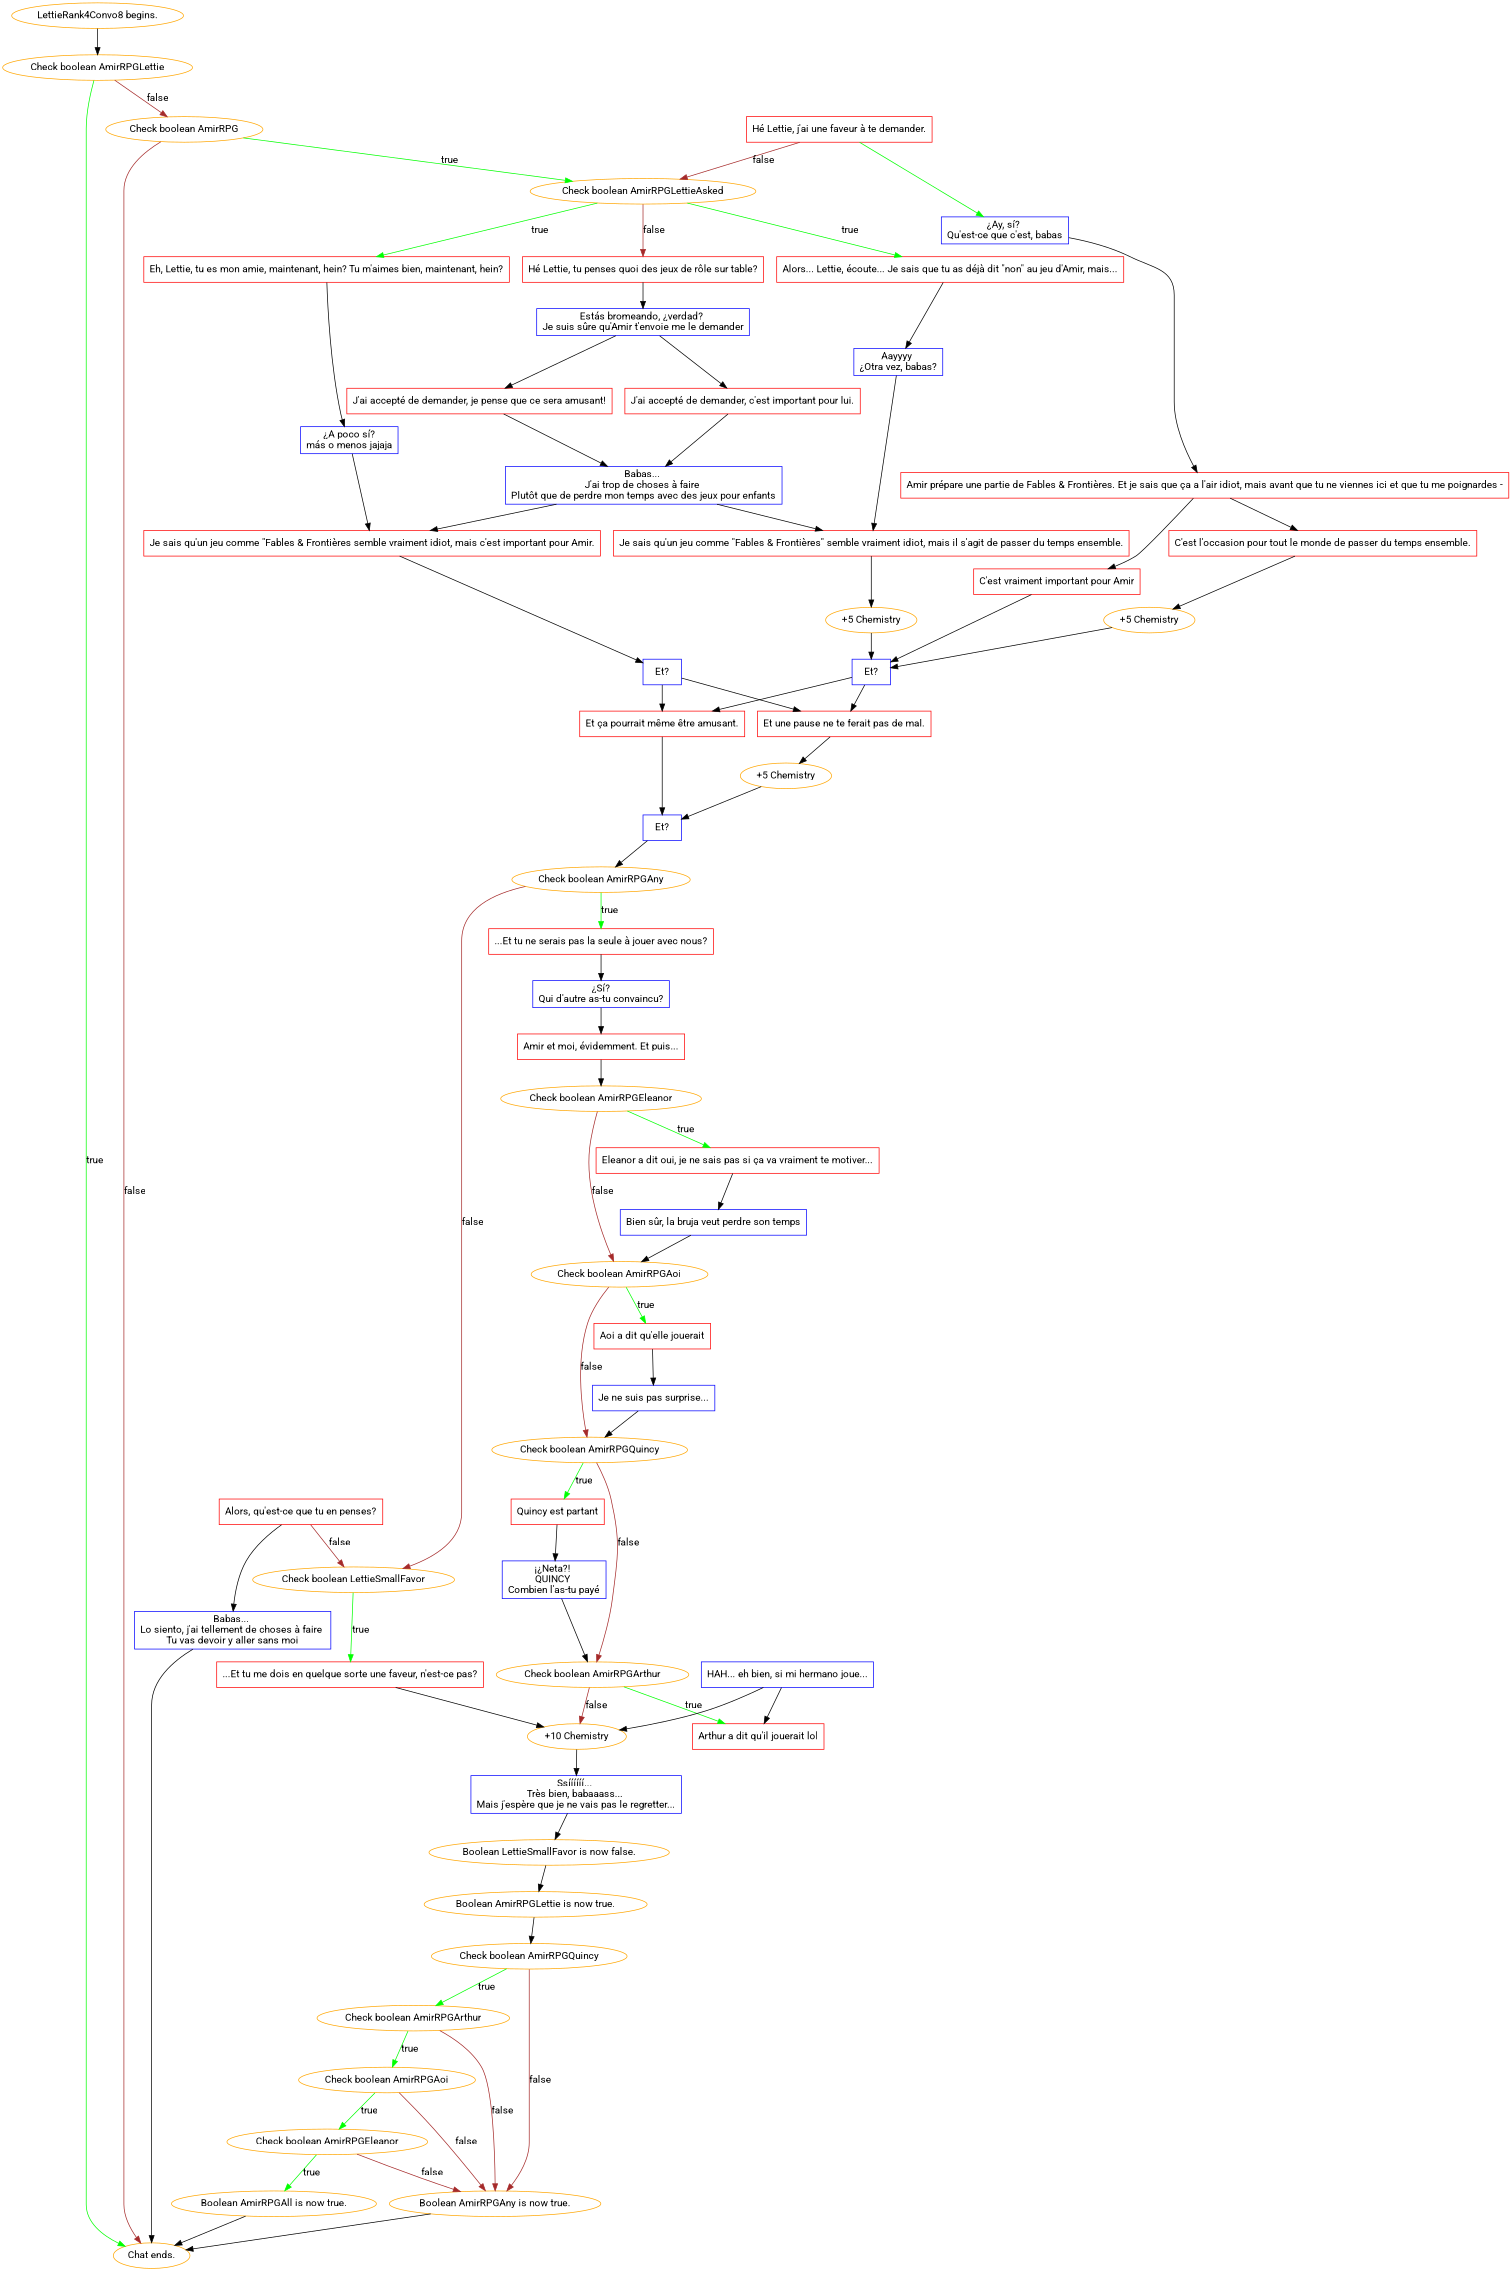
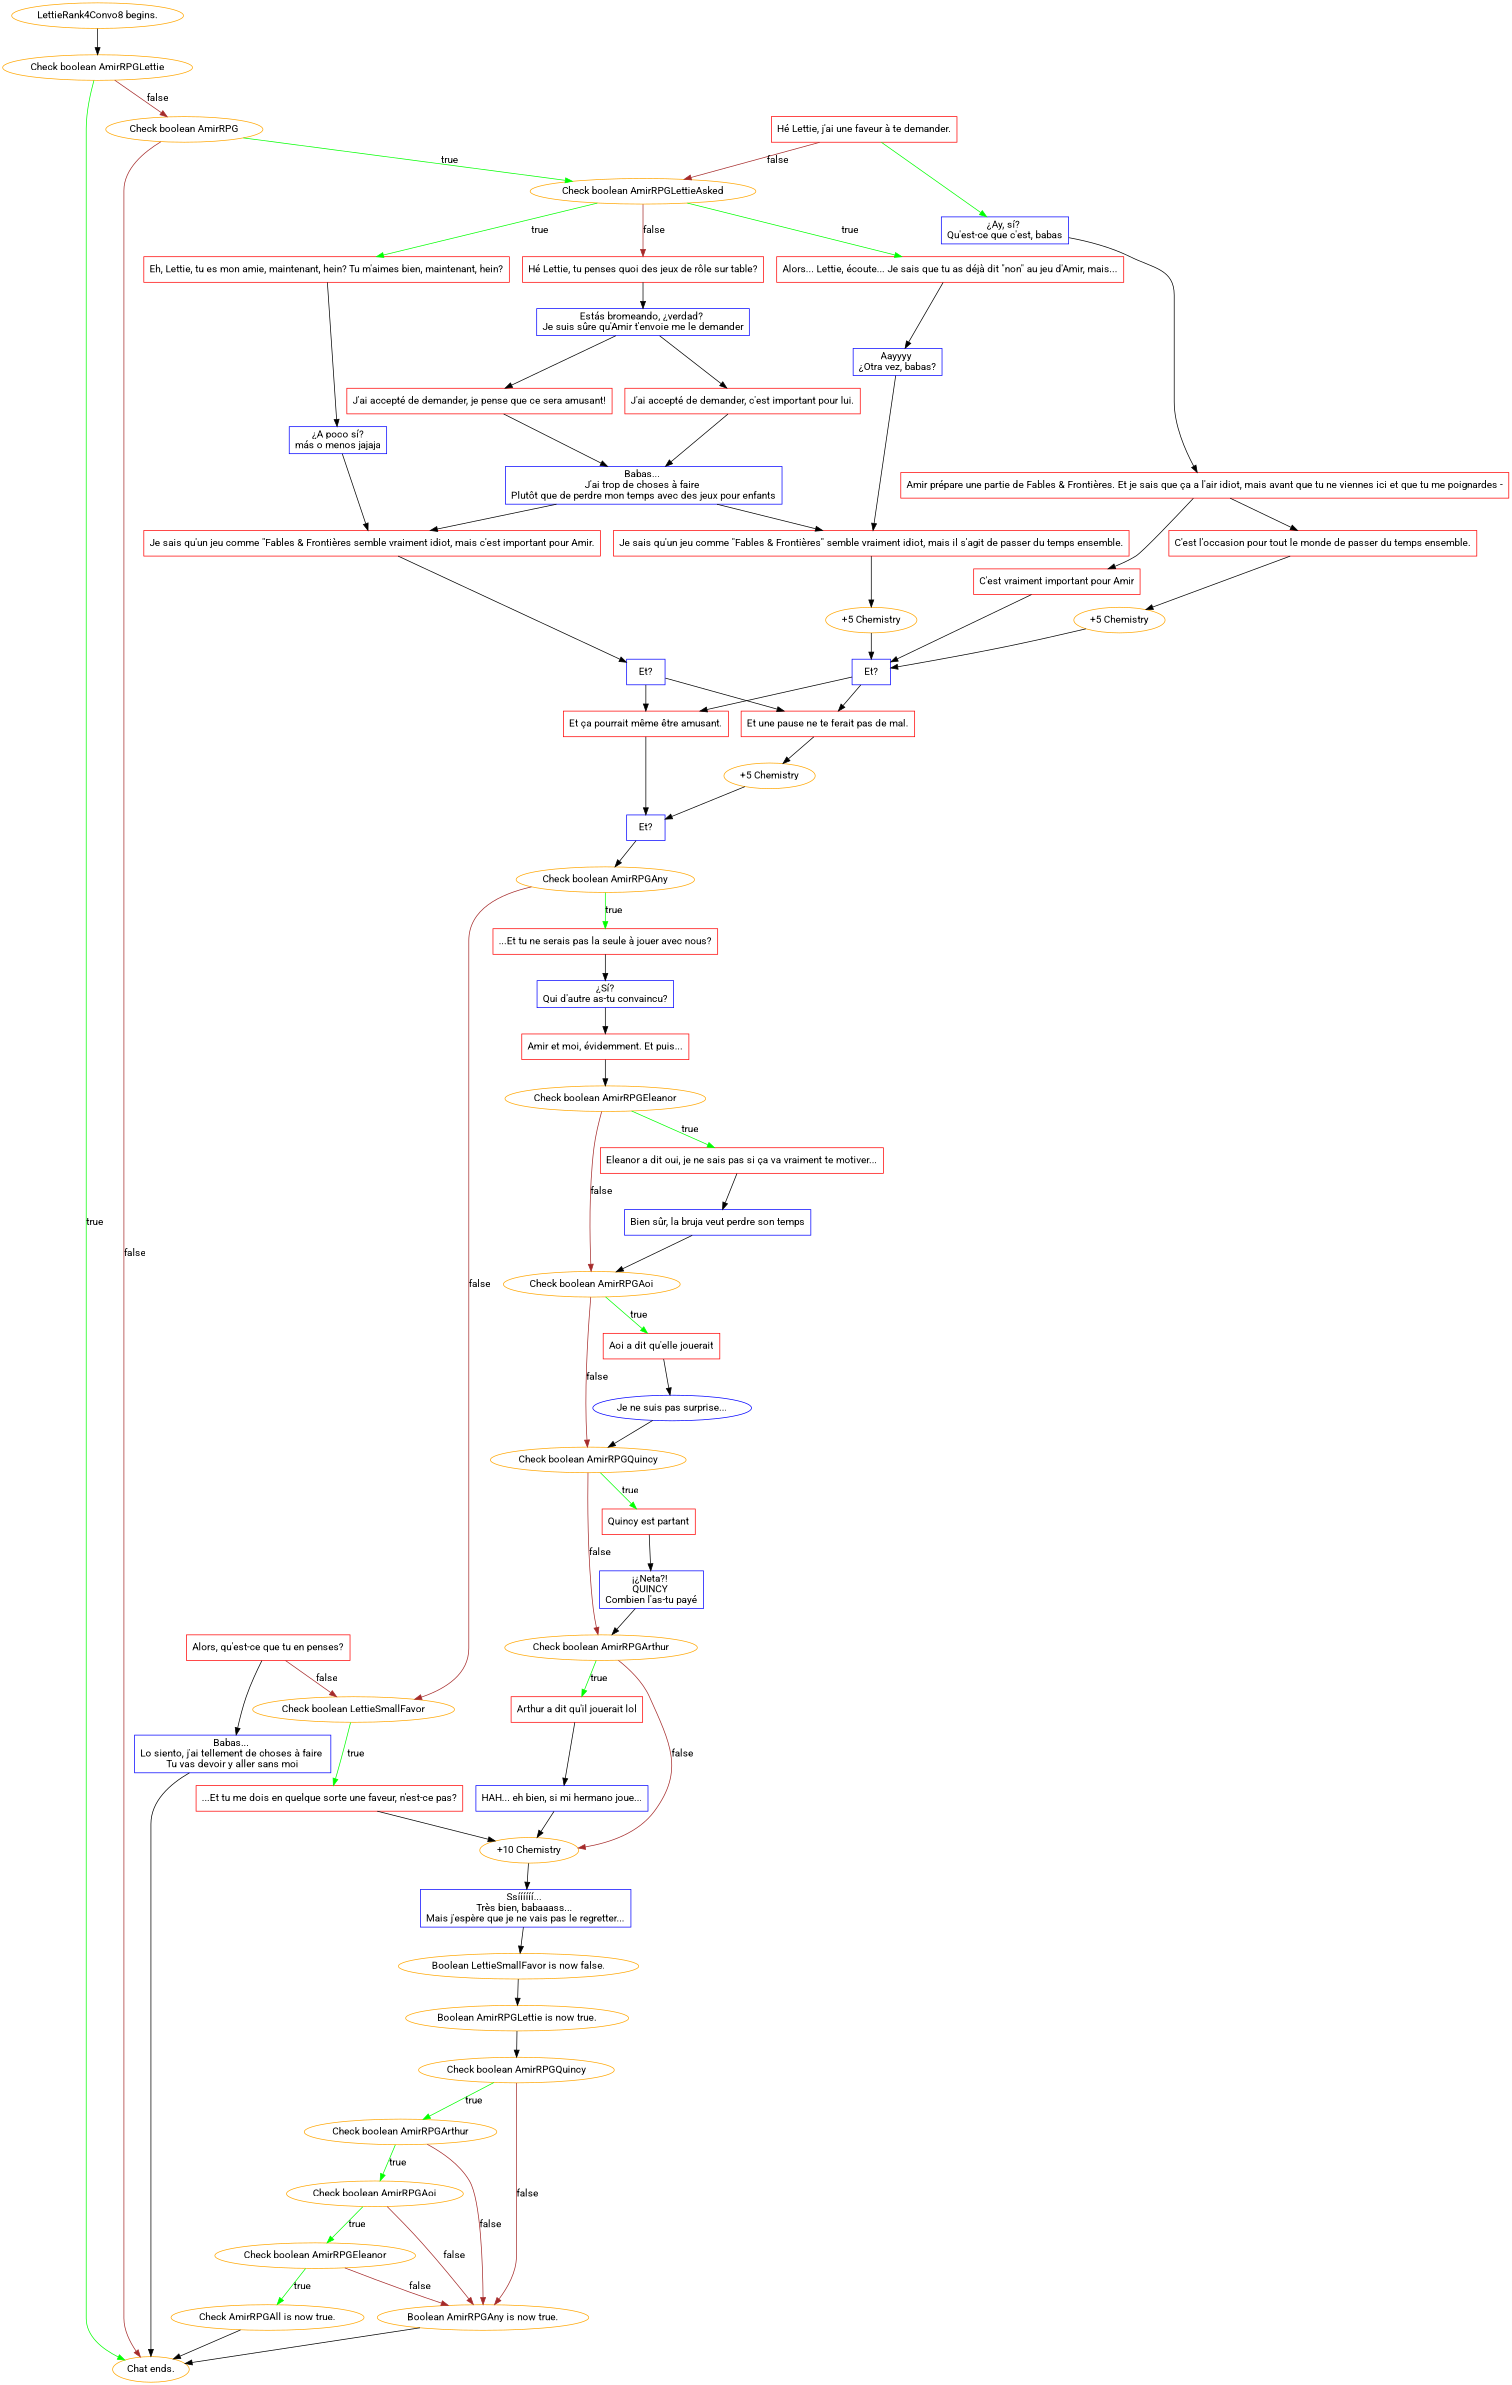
(654, 1398) -> (672, 1408)
(774, 1702) -> (570, 1750)
(274, 2204) -> (268, 2318)
